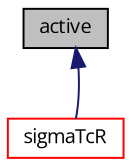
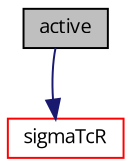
(79, 93) -> (53, 74)
